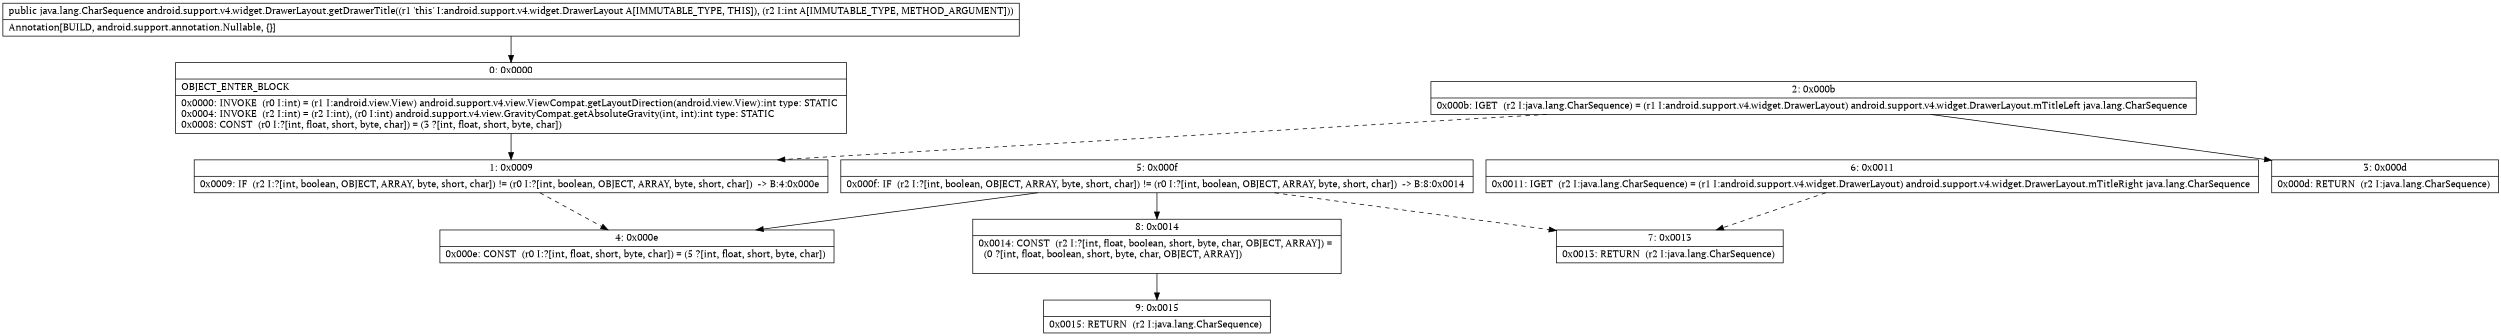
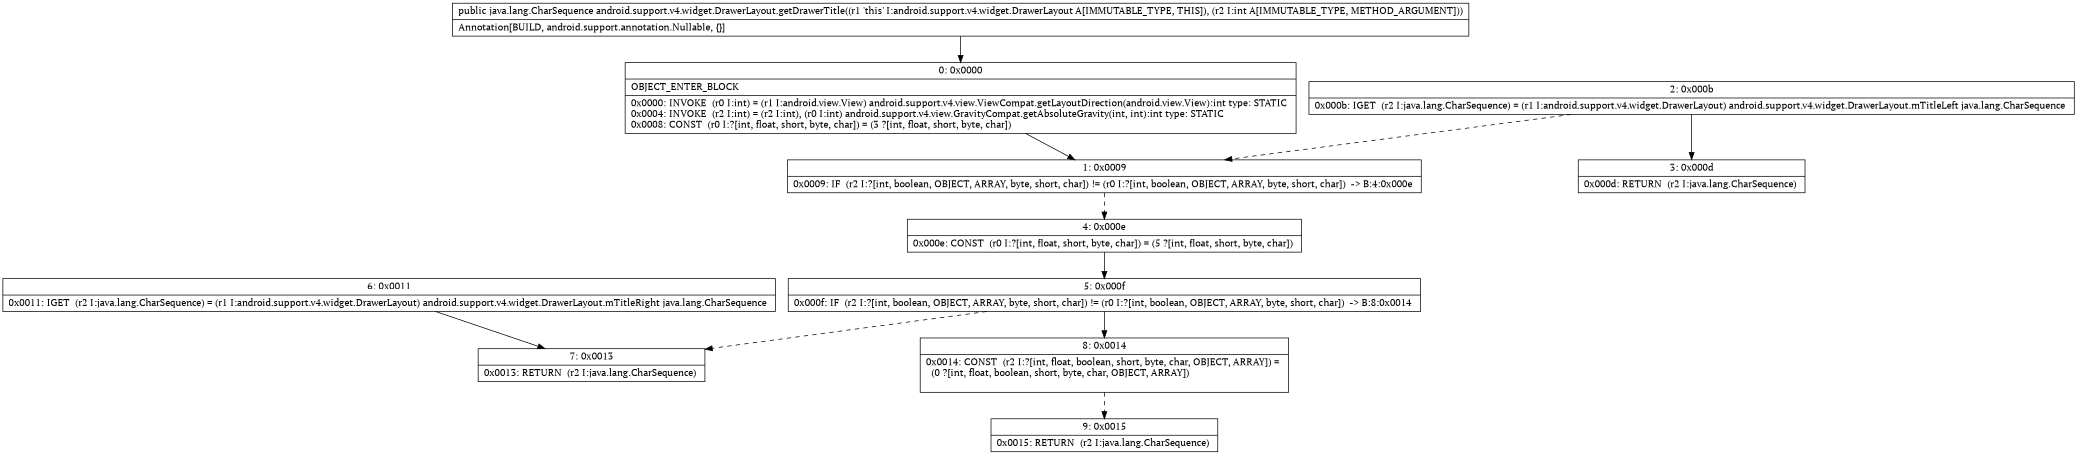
(1775, 210) -> (487, 329)
(901, 211) -> (1104, 262)
(1157, 283) -> (1104, 402)
